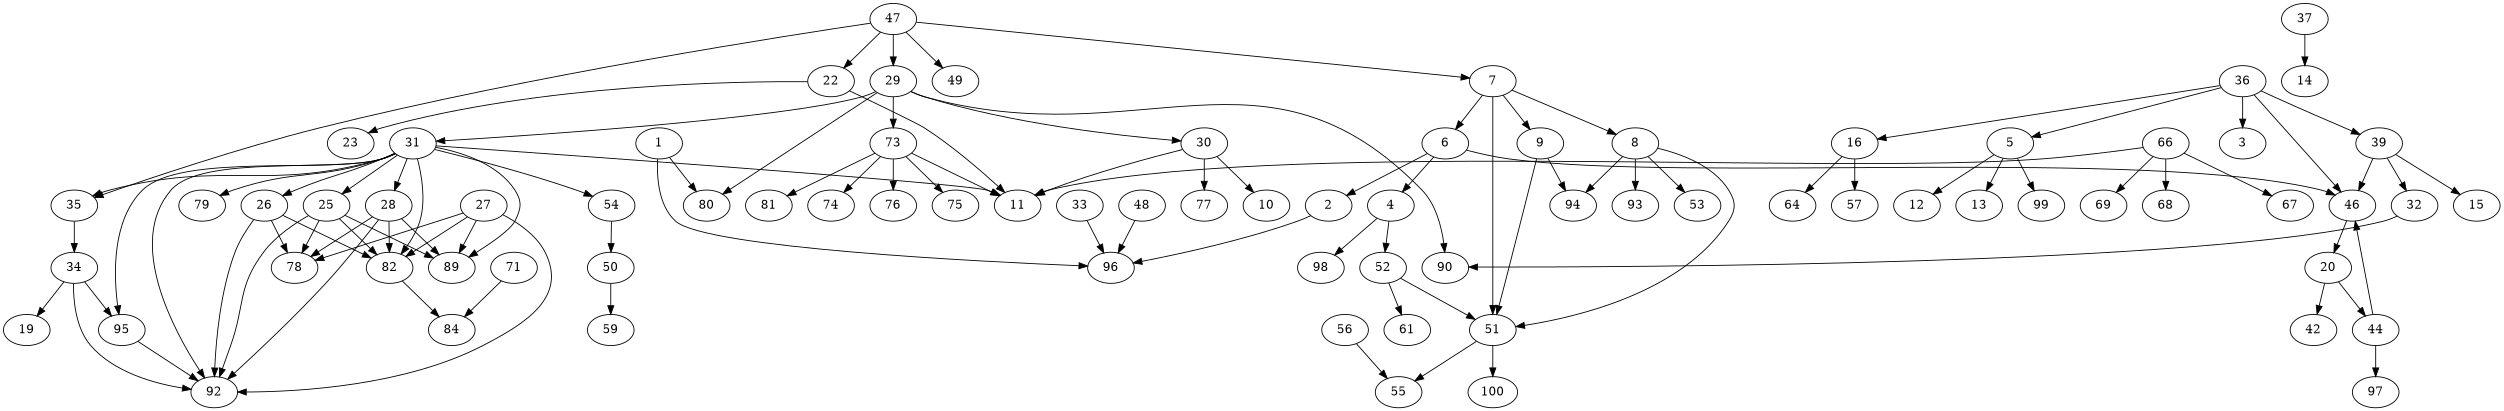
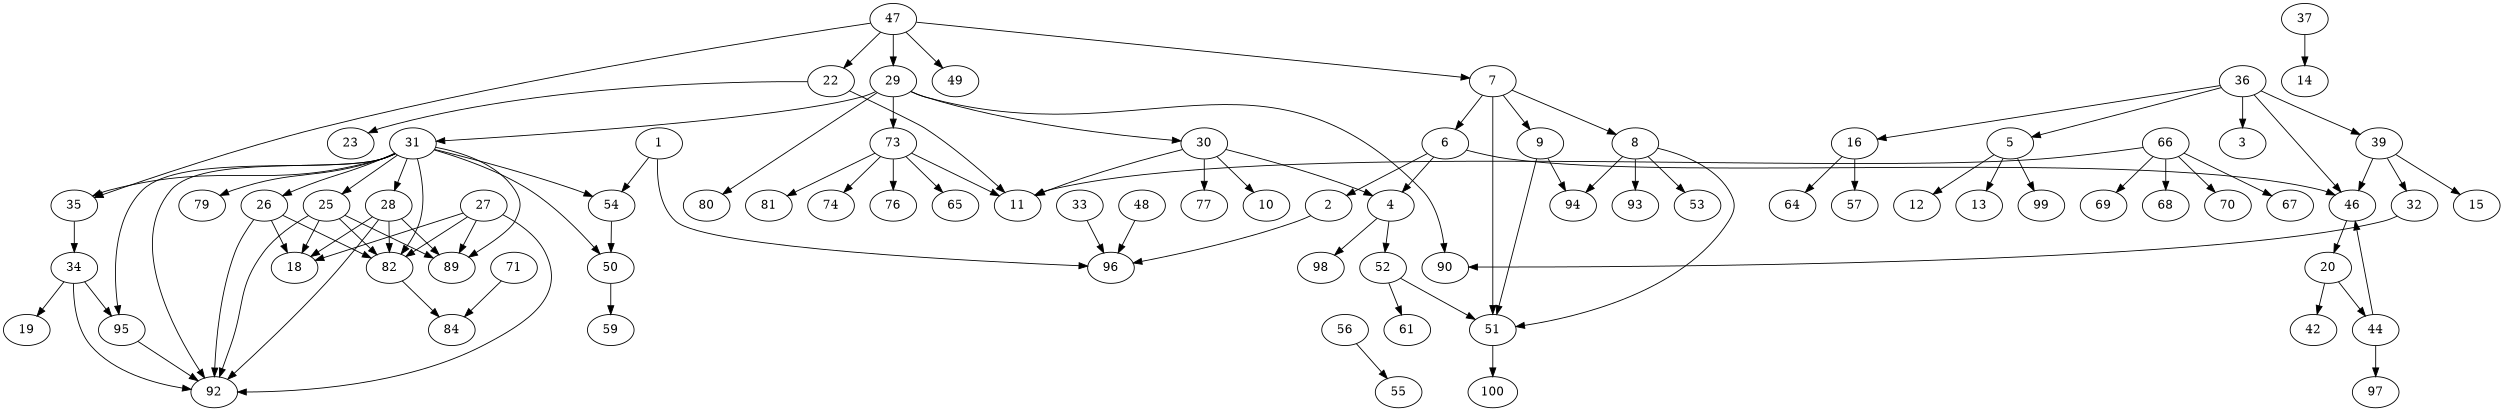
(714, 166) -> (522, 186)
(680, 171) -> (638, 171)
none -> (1303, 171)
(955, 206) -> (955, 206)
none -> (2228, 206)
(295, 268) -> (295, 268)
(1449, 359) -> none
